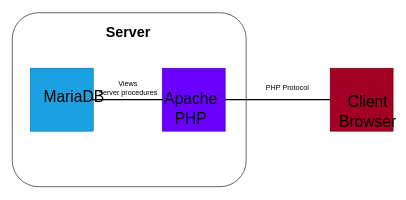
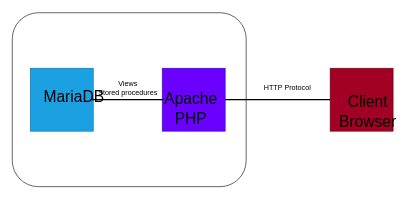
(128, 32) -> none
(128, 88) -> (128, 88)
(288, 88) -> (288, 88)
